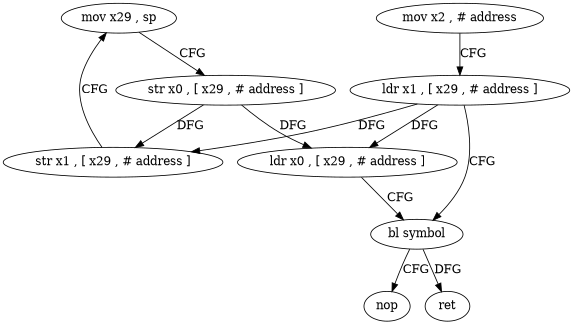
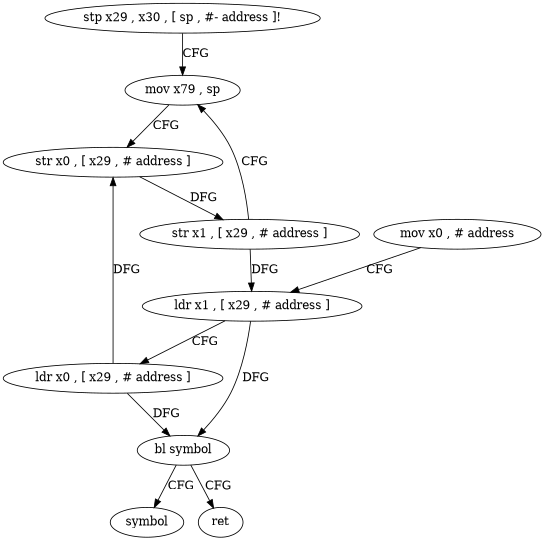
(119, 18) -> (183, 90)
none -> (183, 18)
(460, 18) -> (457, 234)
(425, 126) -> (205, 342)
(271, 127) -> (113, 274)
(309, 132) -> (251, 266)
(482, 162) -> (256, 378)
(400, 198) -> (166, 414)
(448, 270) -> (218, 486)
(387, 306) -> (147, 522)
